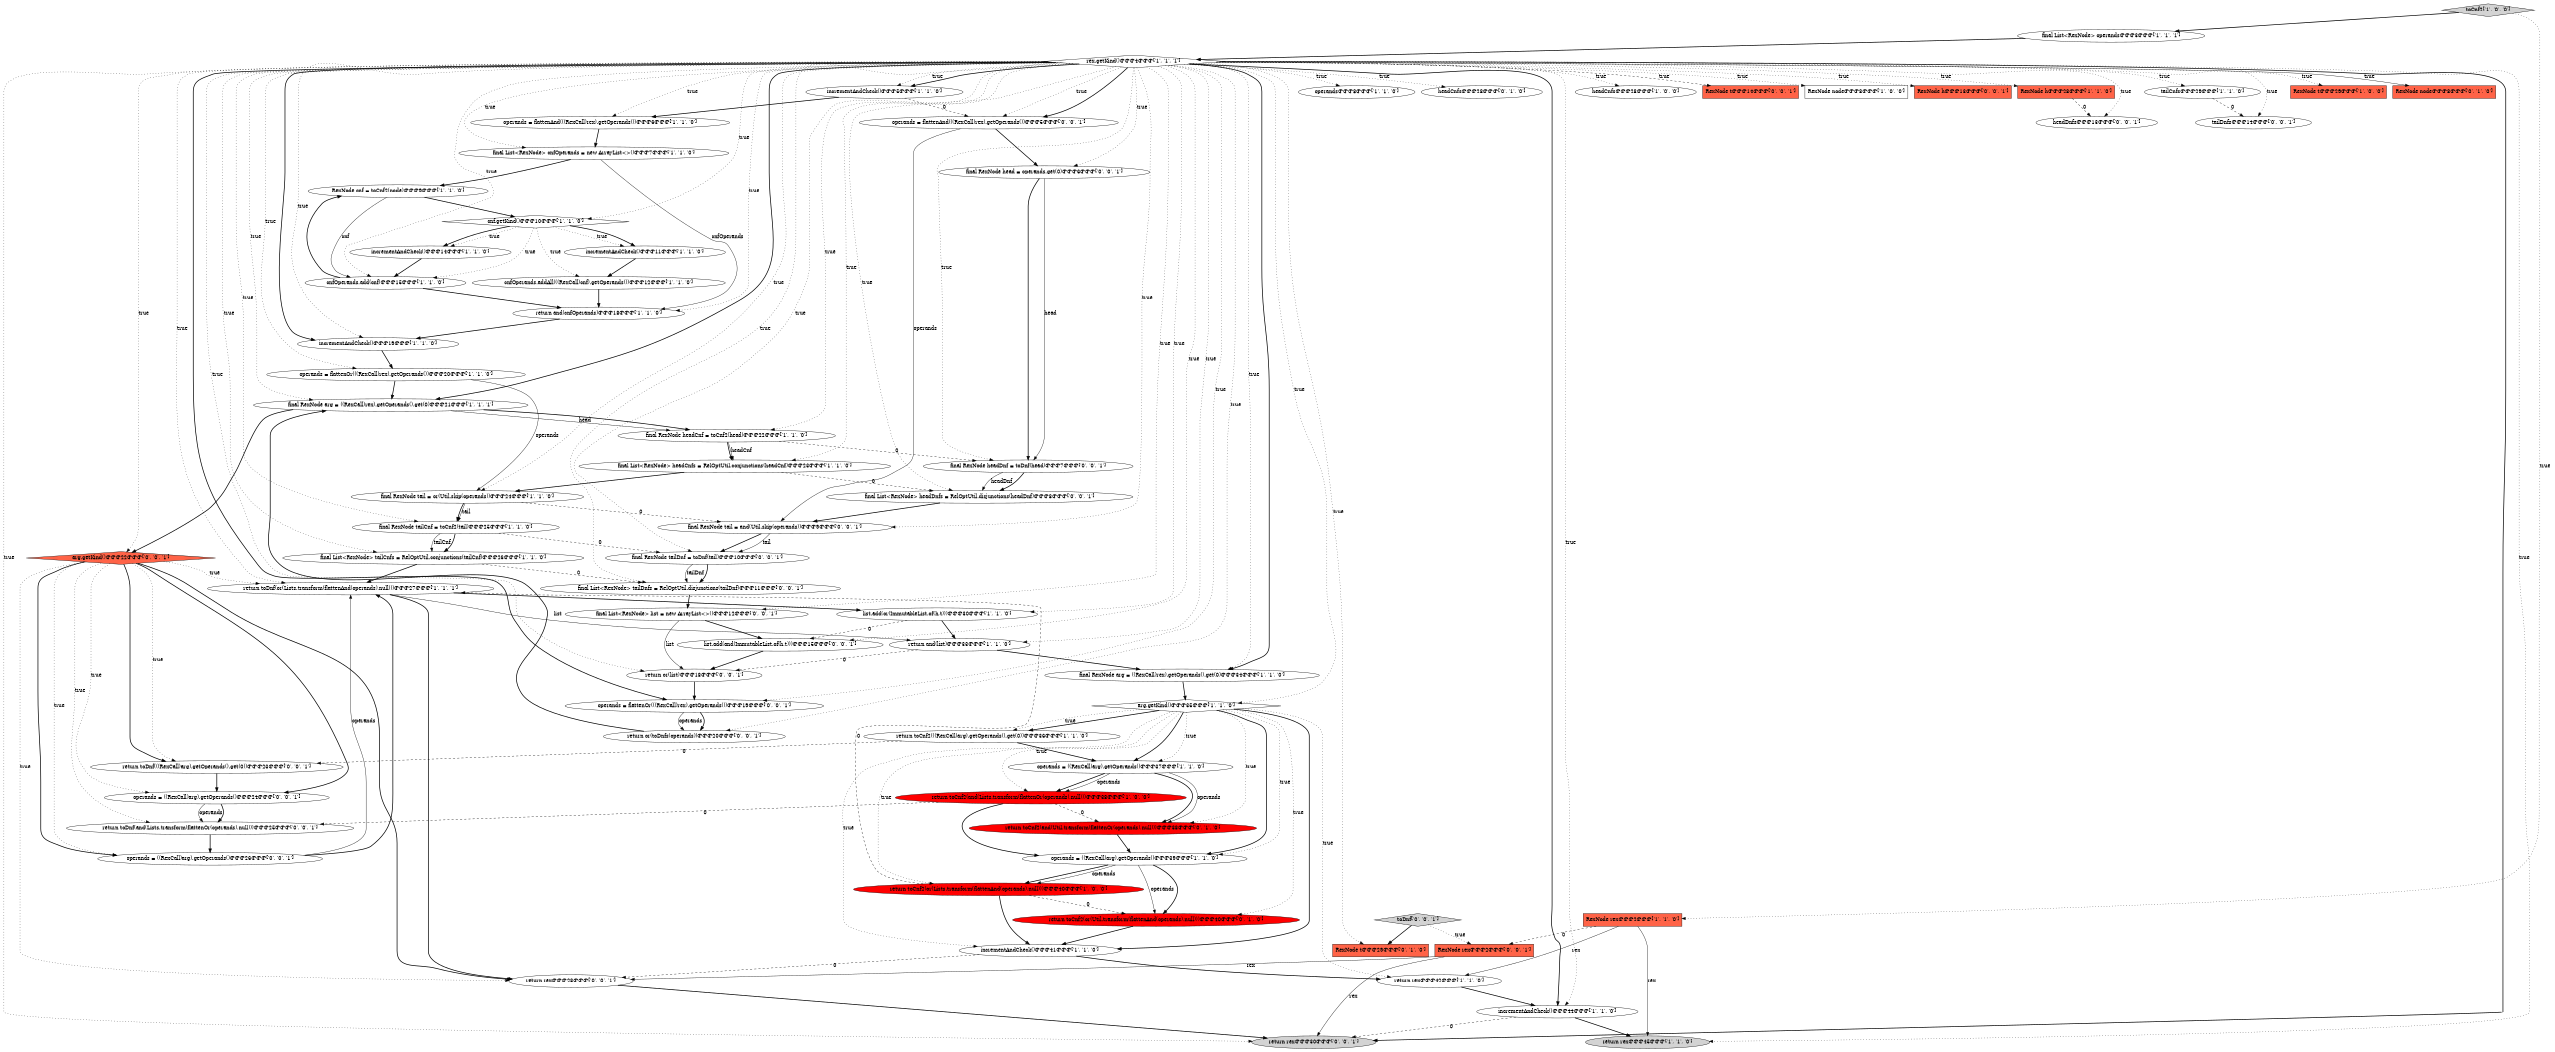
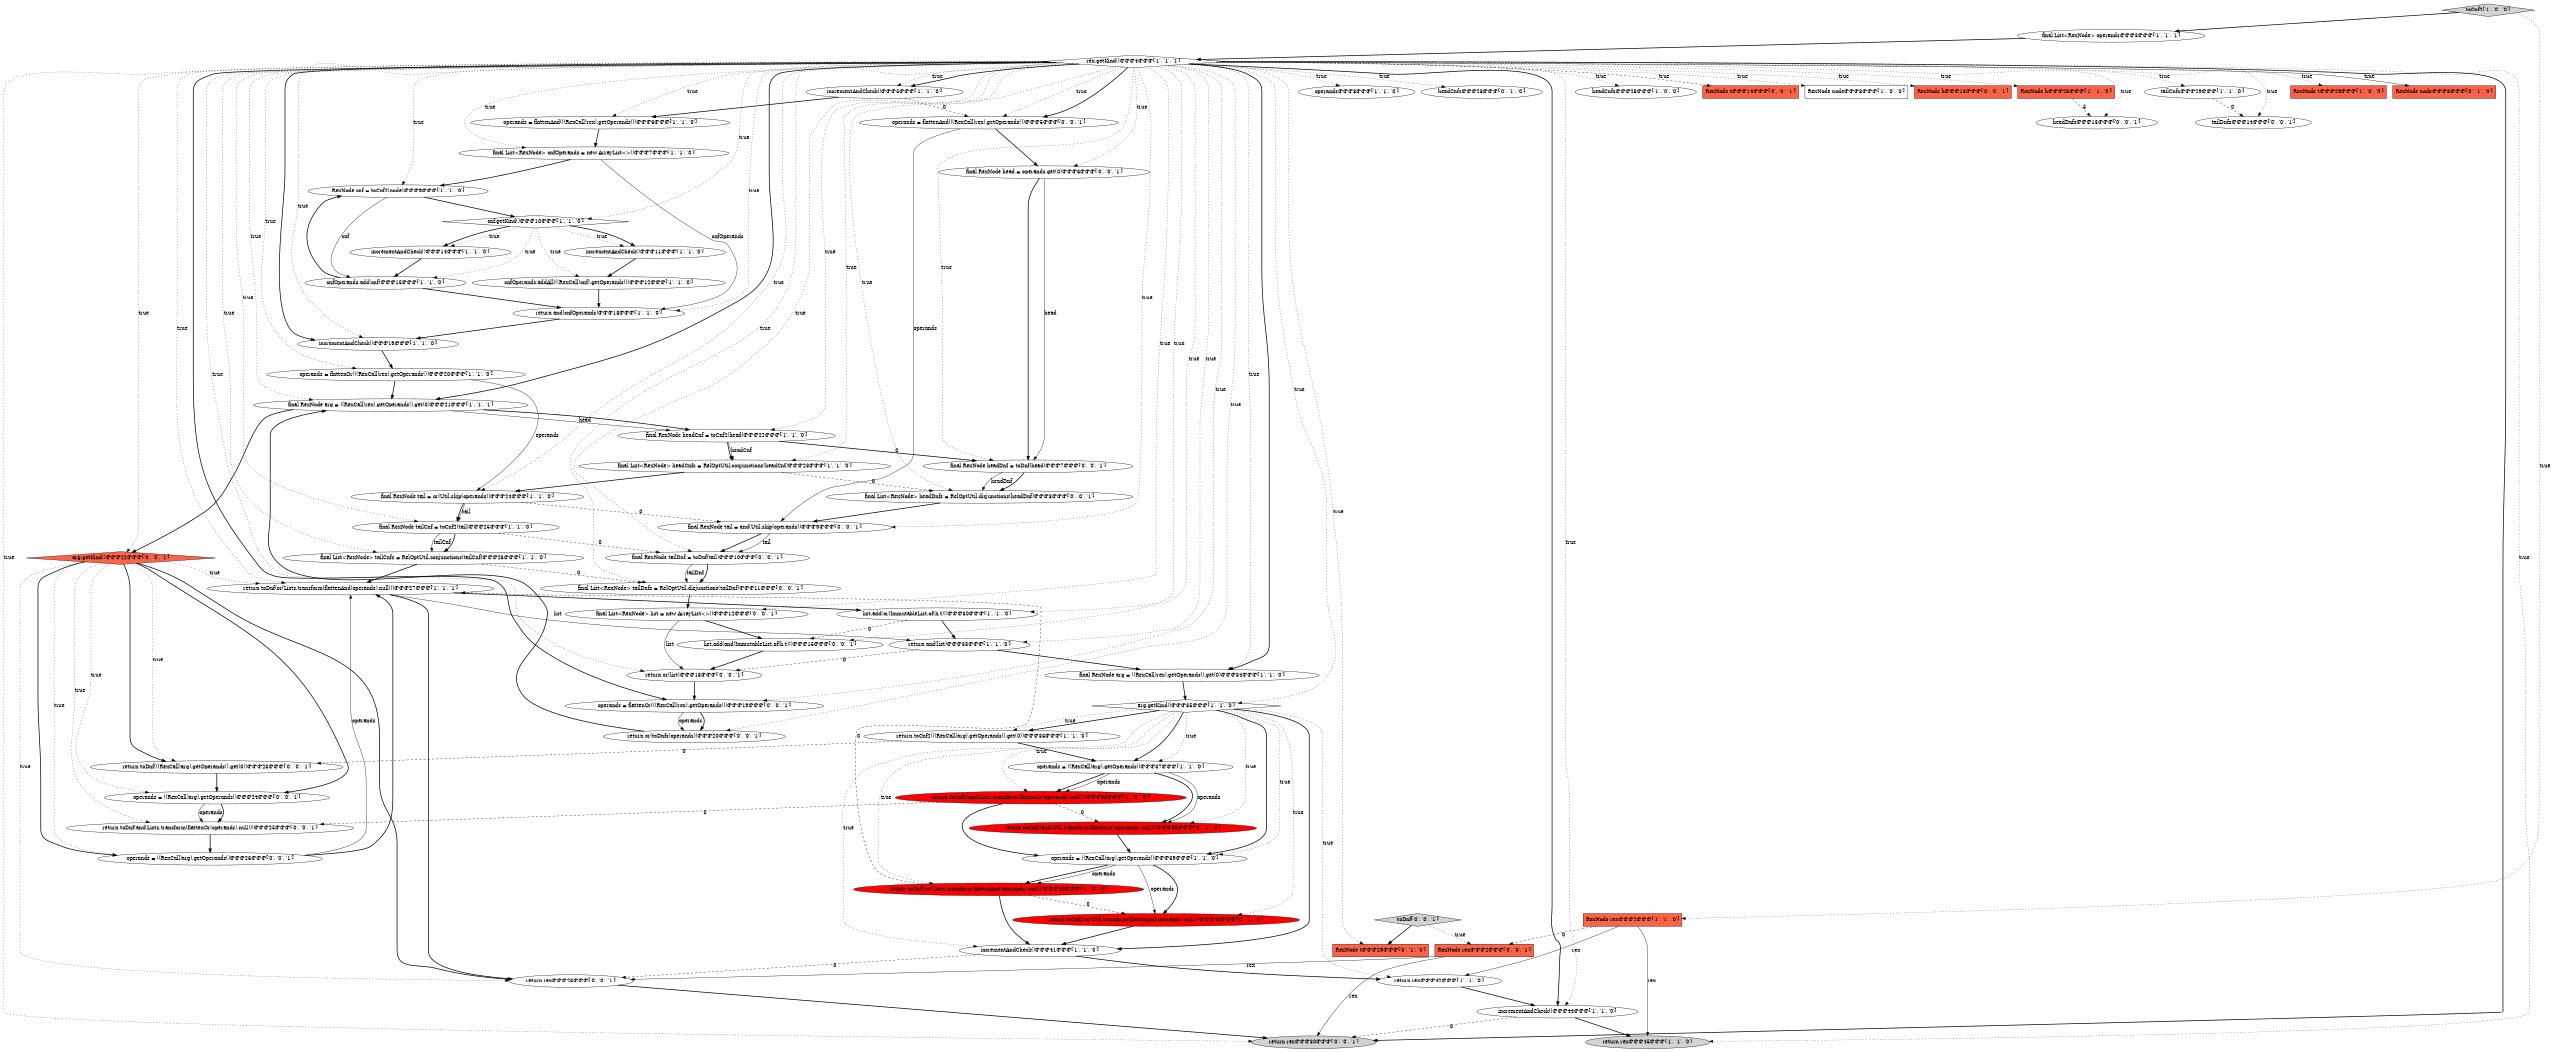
(605, 75) -> (682, 66)
(2085, 107) -> (2085, 107)
(876, 451) -> (876, 451)
